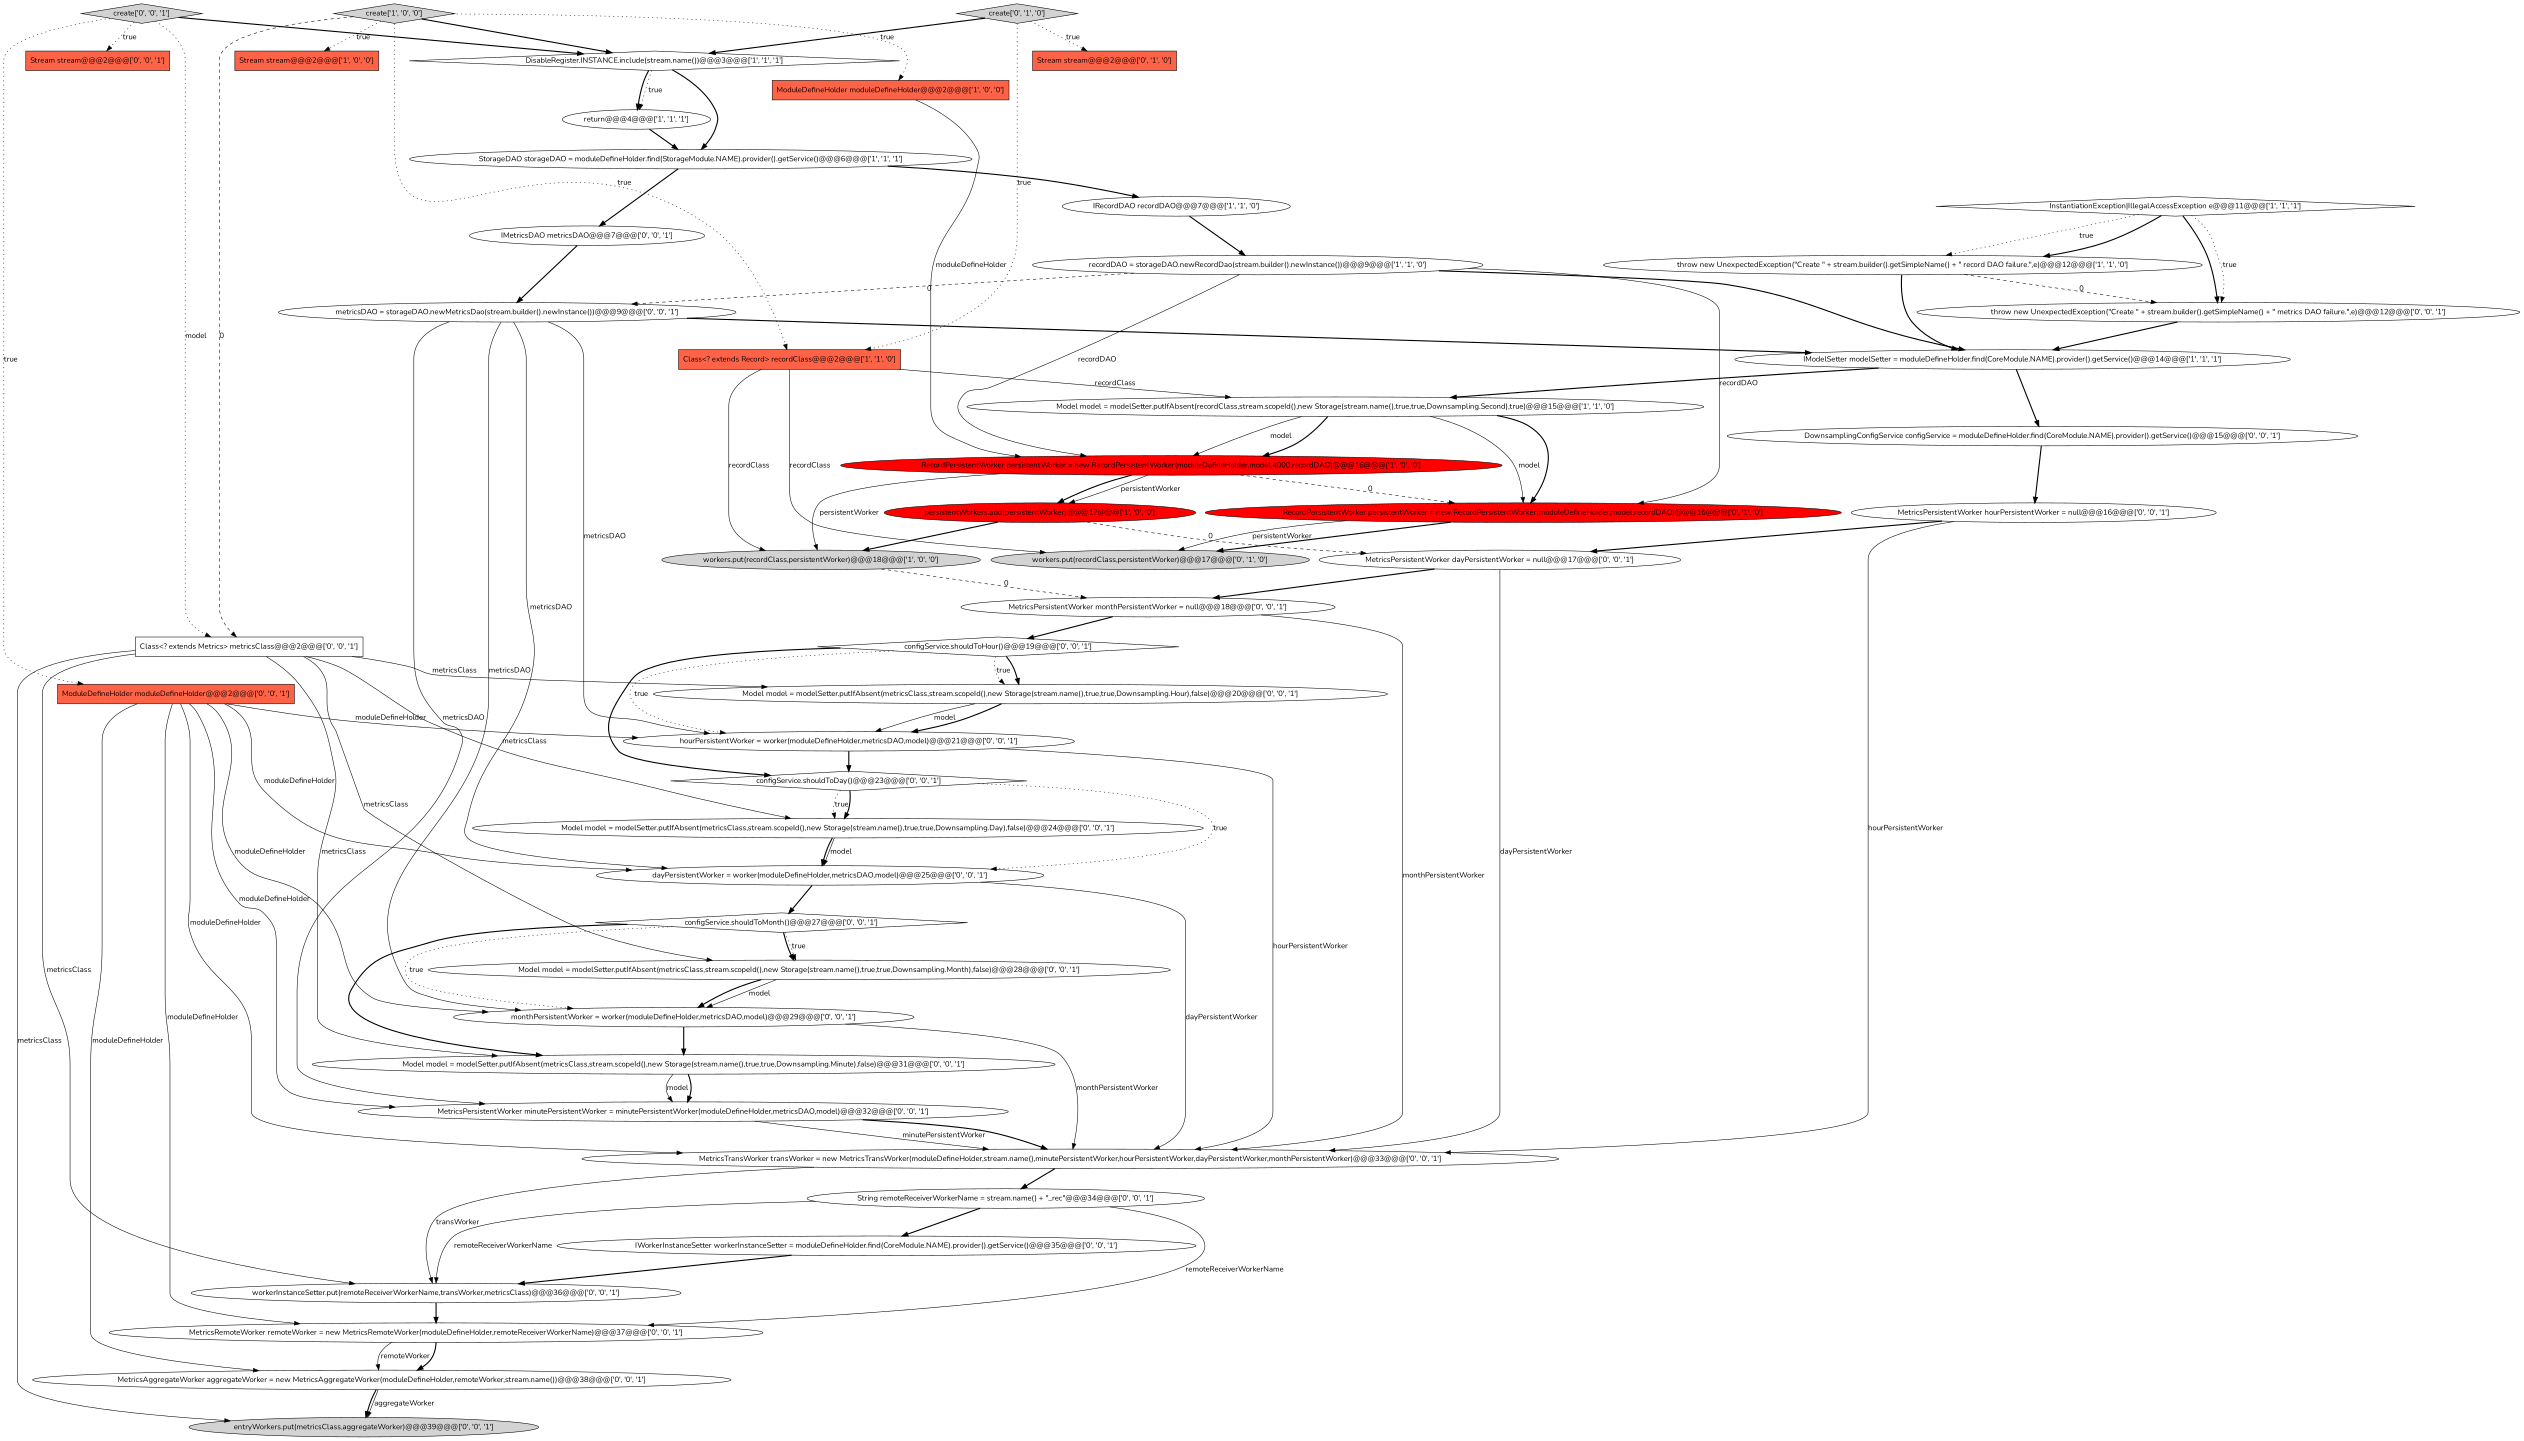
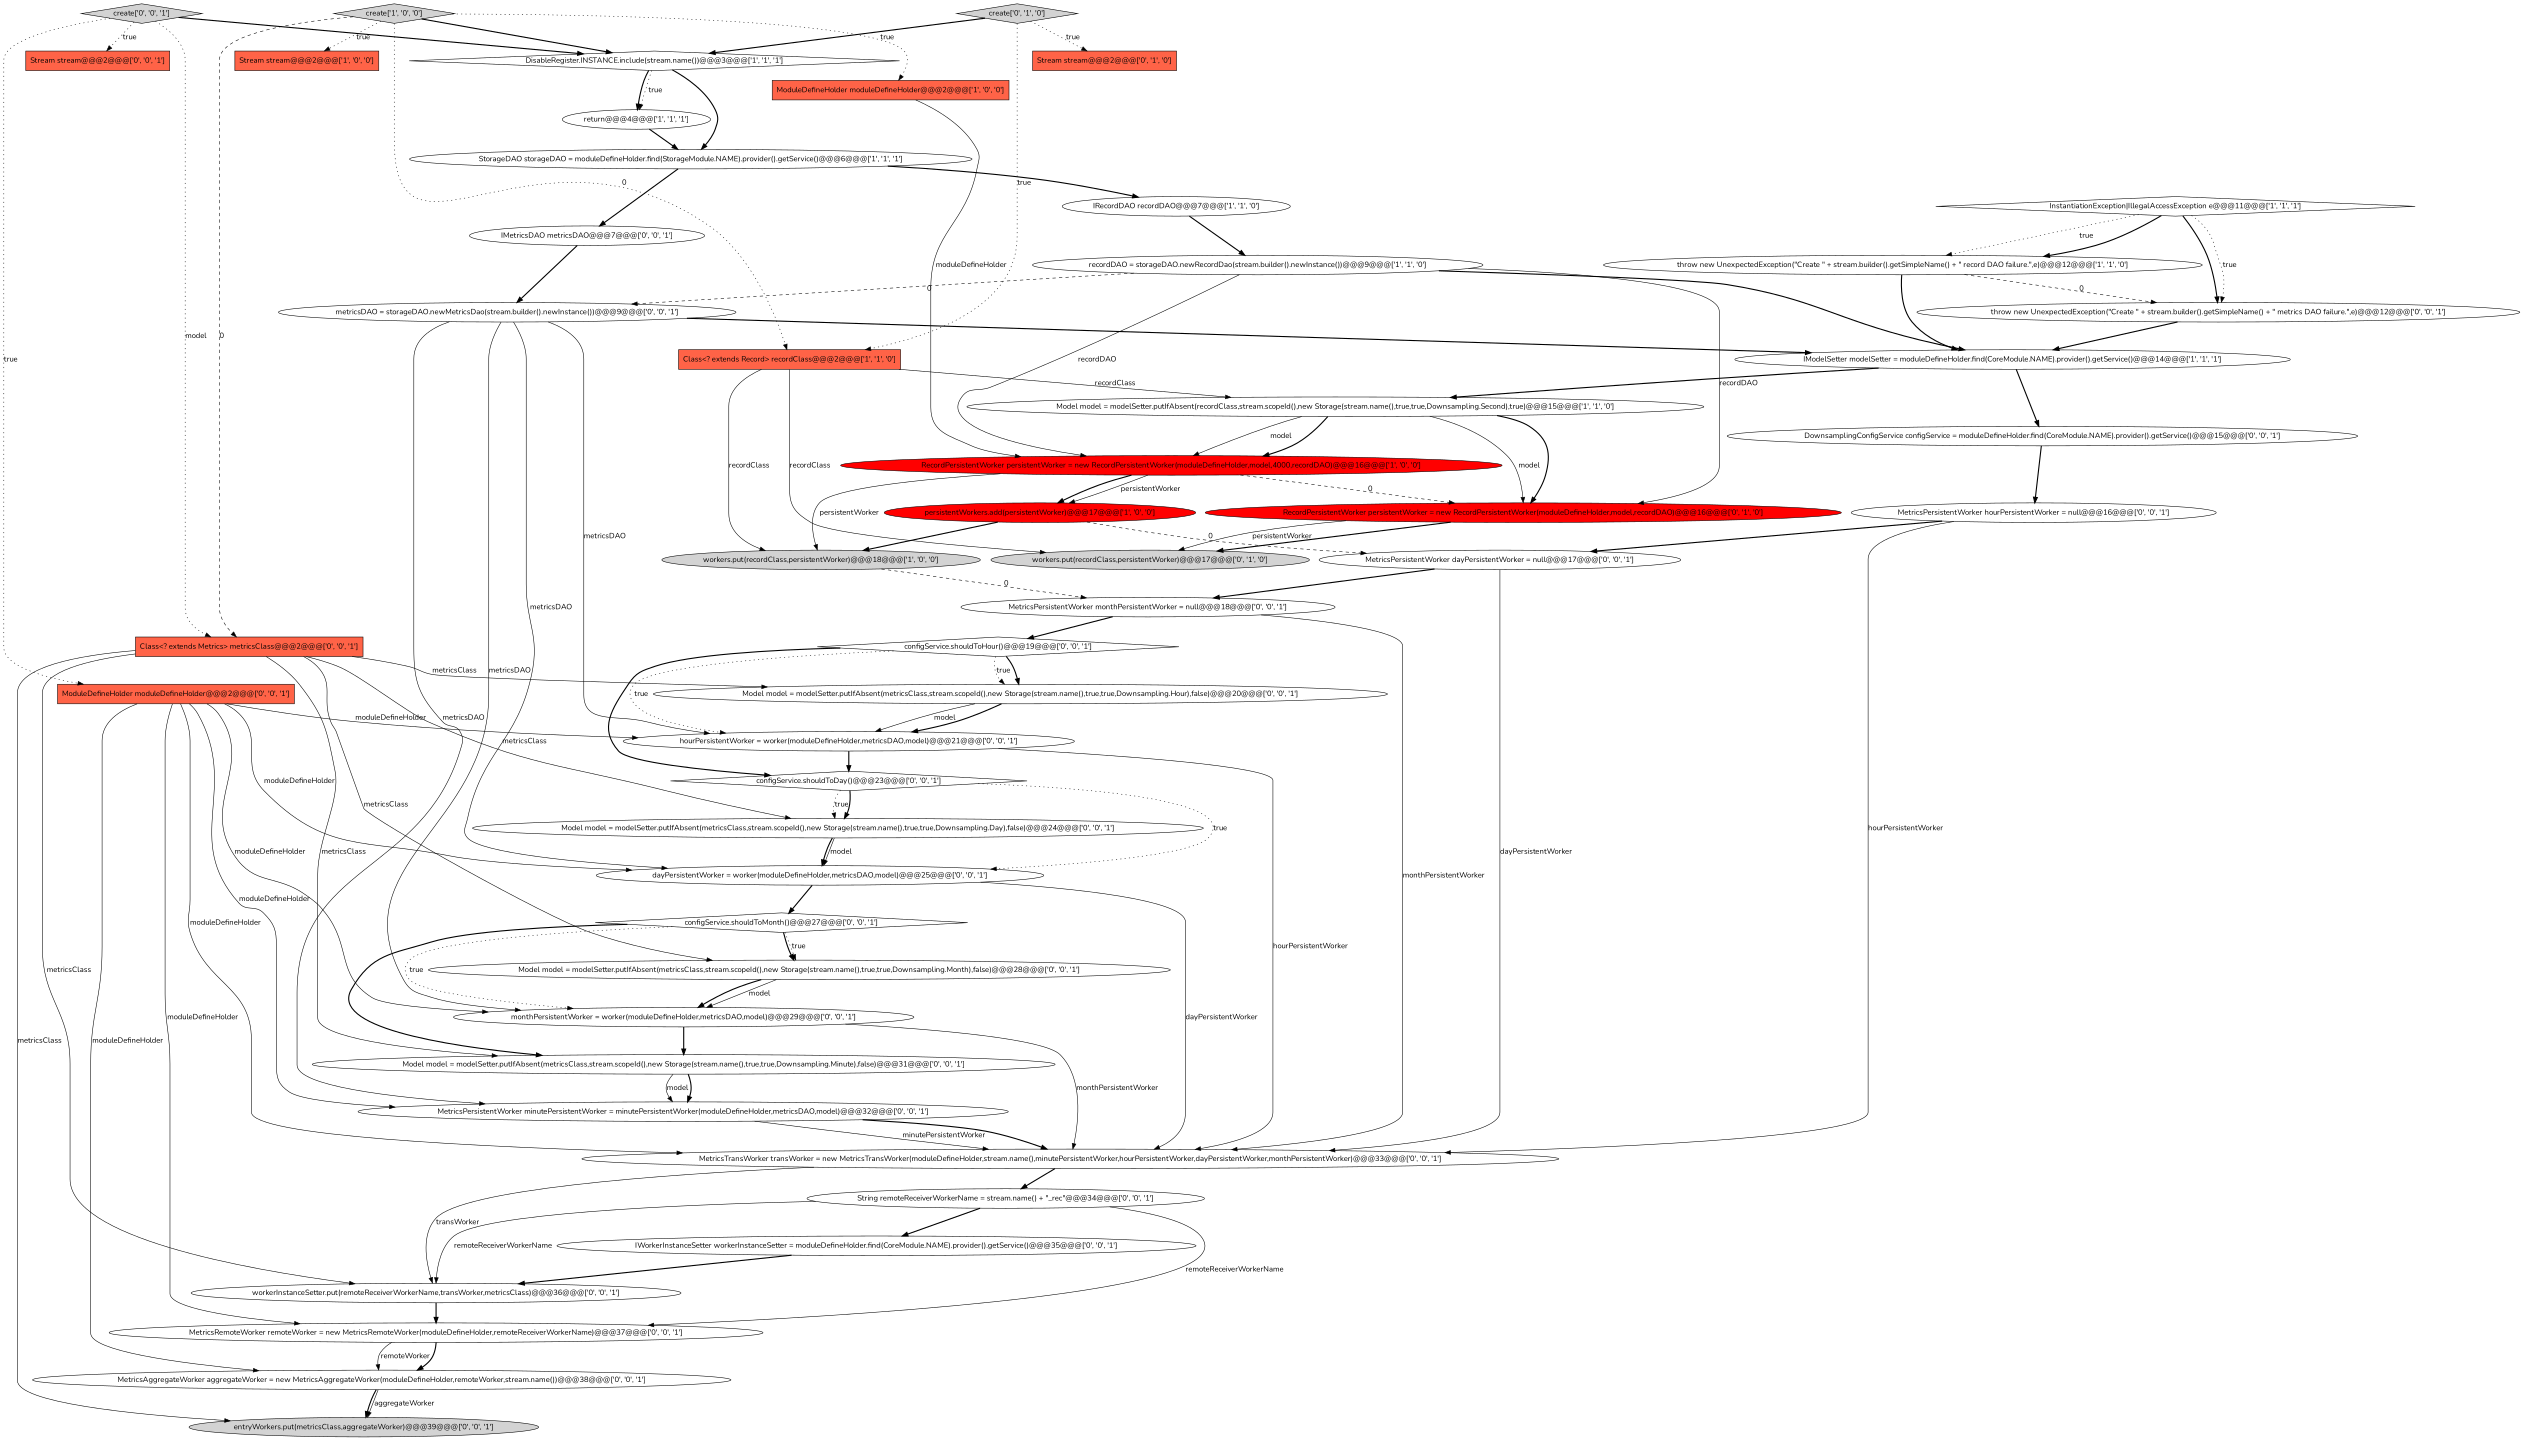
(625, 183) -> (625, 183)
(249, 647) -> (249, 647)
